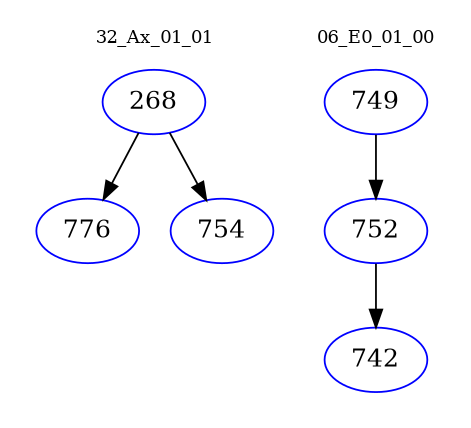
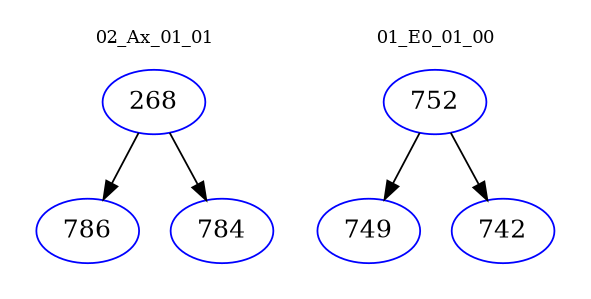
(155, 38) -> (155, 38)
(376, 38) -> (436, 38)
(376, 158) -> (406, 158)
(88, 231) -> (88, 231)
(222, 231) -> (222, 231)
